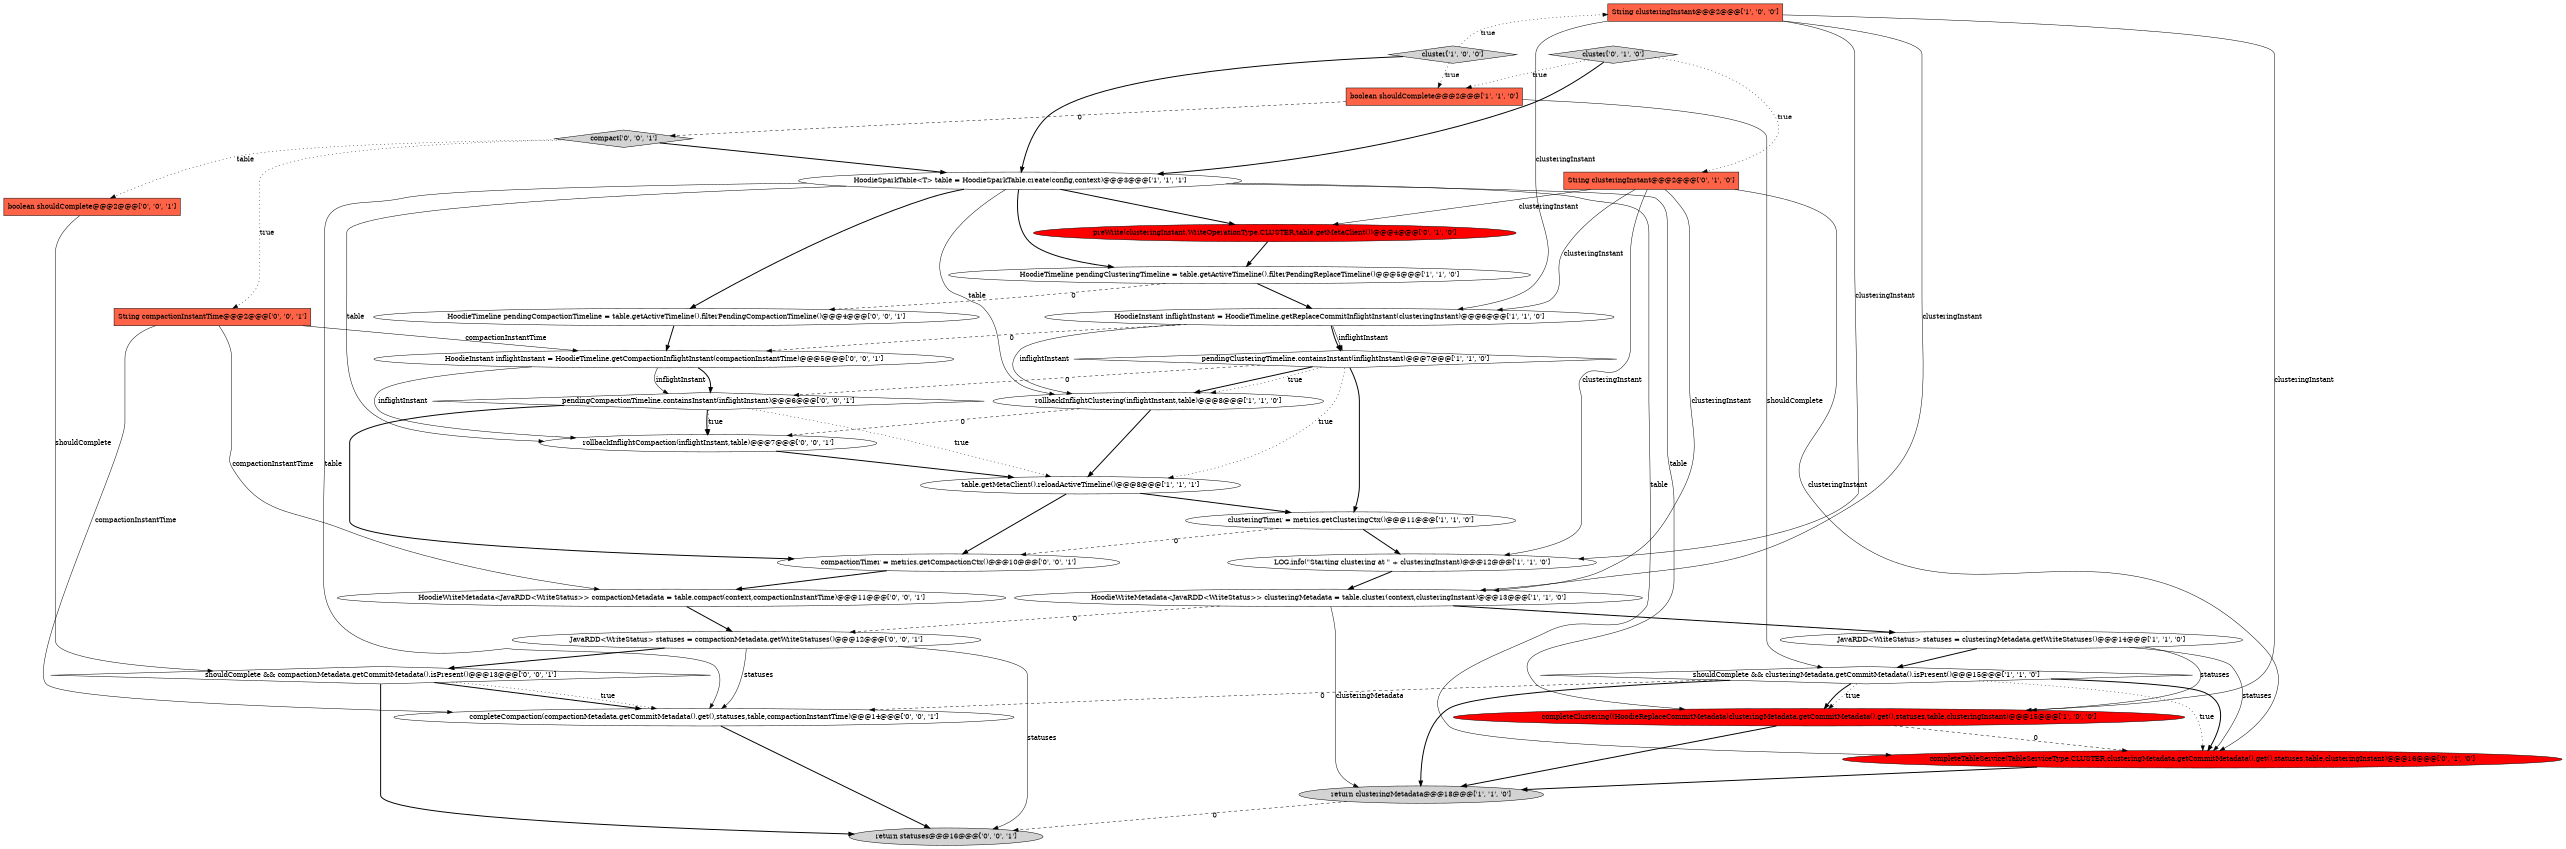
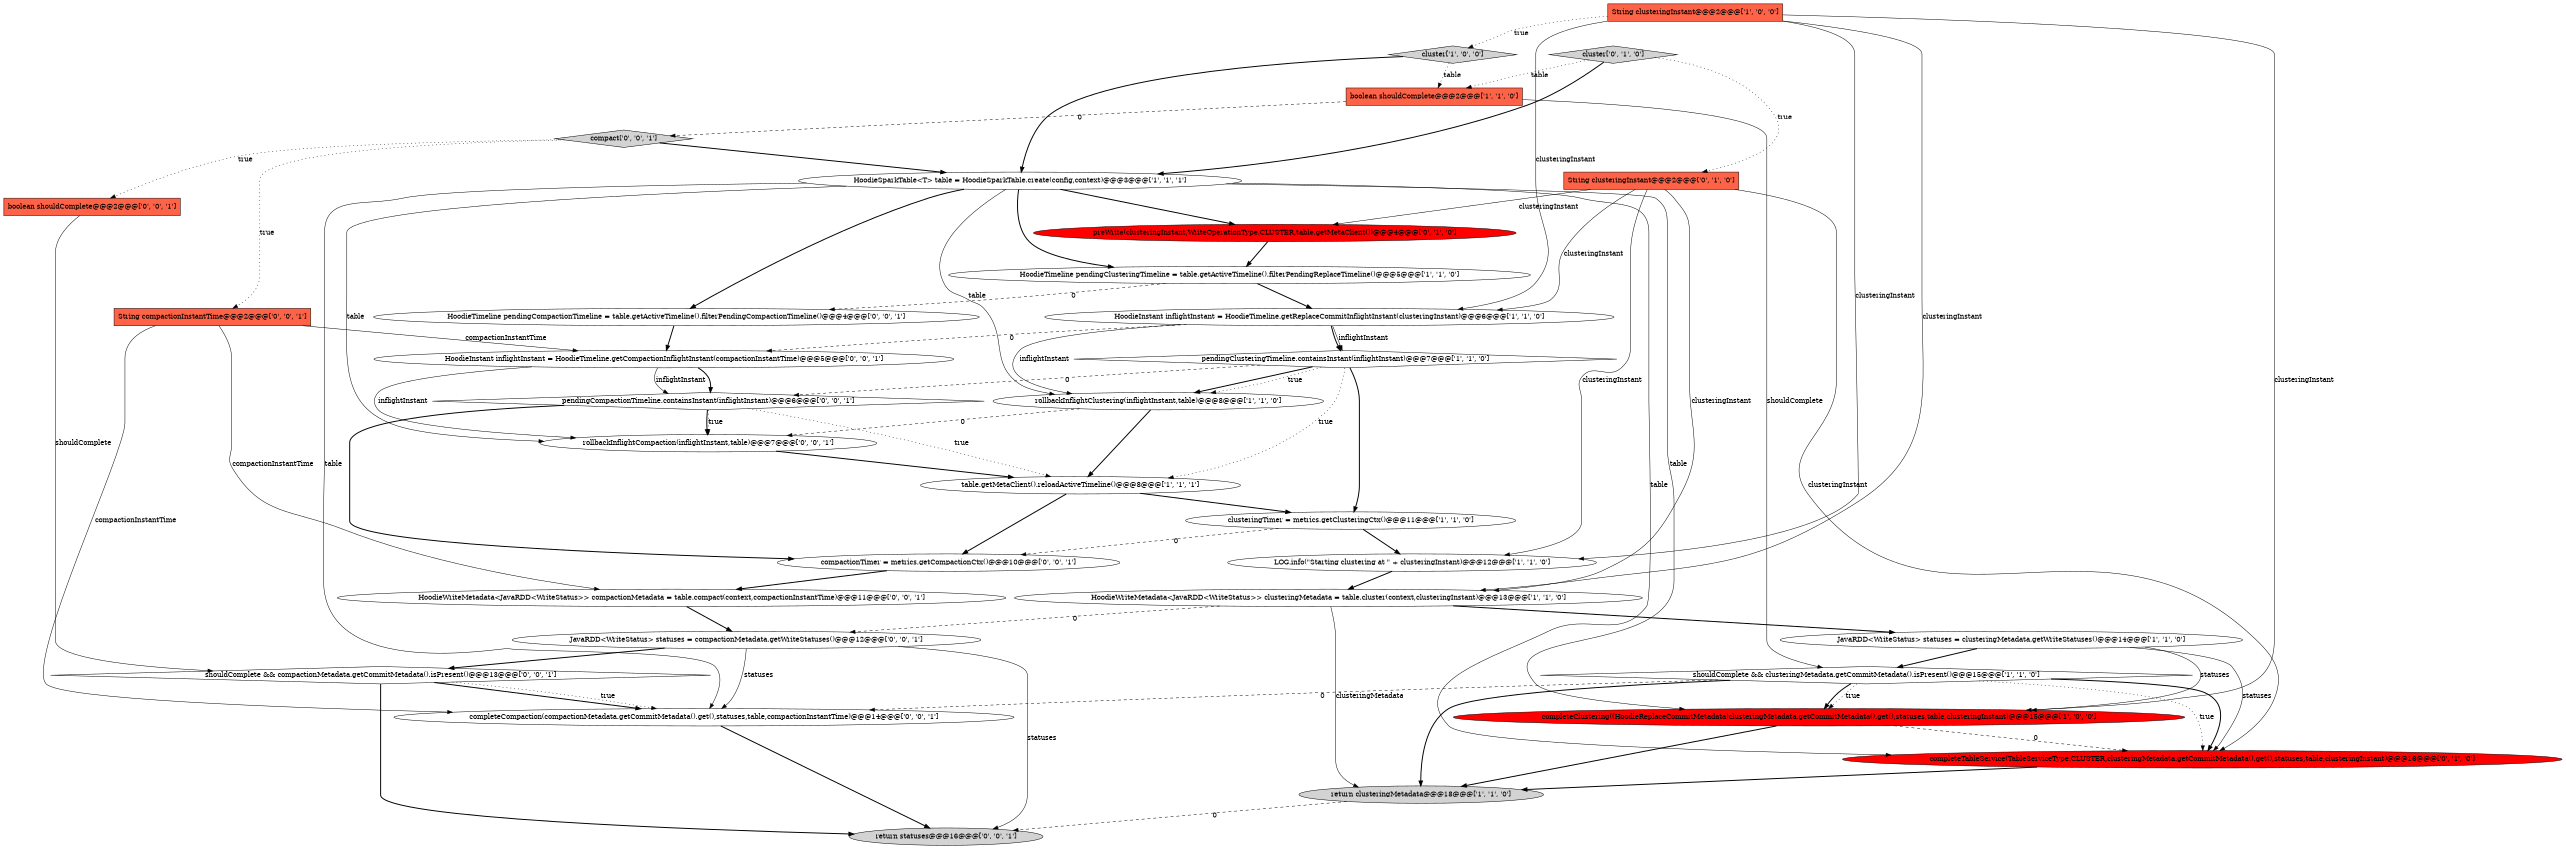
(1528, 20) -> (1539, 25)
(1452, 76) -> (1452, 76)
(1540, 76) -> (1540, 76)
(246, 160) -> (246, 160)
